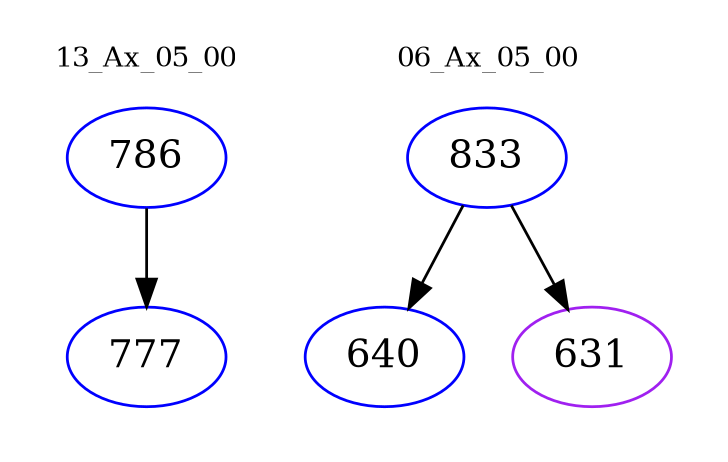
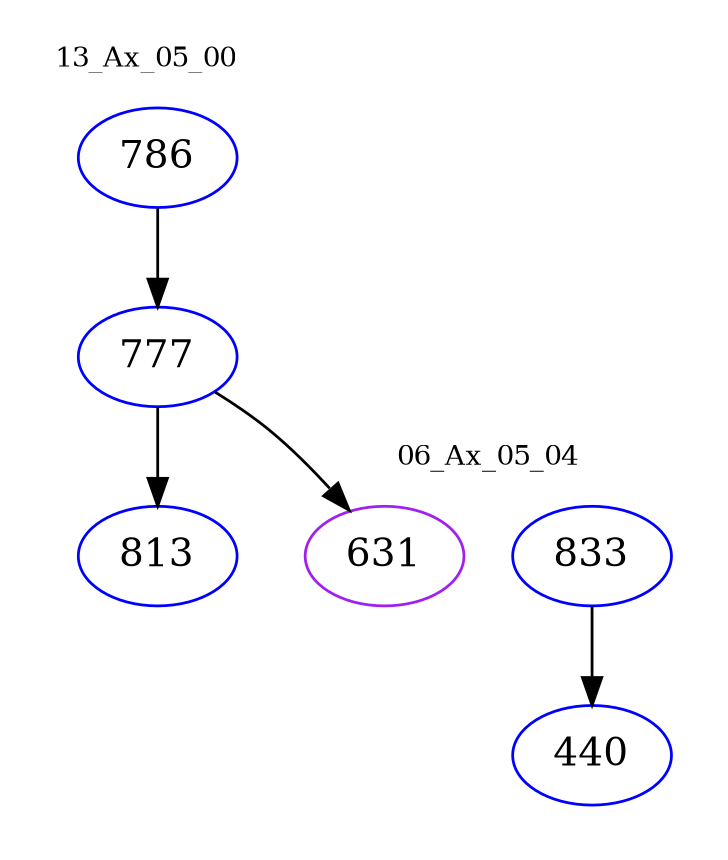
(488, 59) -> (488, 458)
(533, 245) -> (301, 459)
(385, 357) -> (592, 755)
none -> (158, 556)
